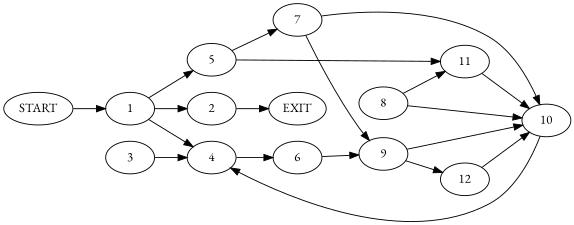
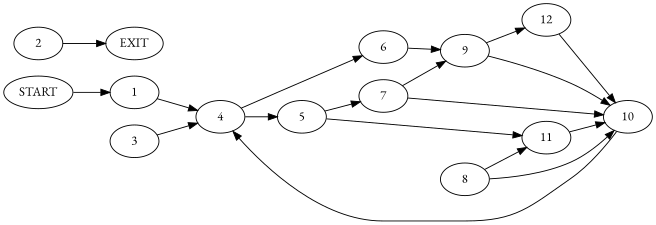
(167, 87) -> (257, 117)
(166, 109) -> none
